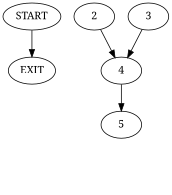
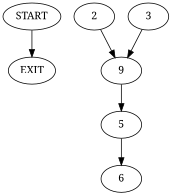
(121, 71) -> (121, 71)
none -> (121, 179)
